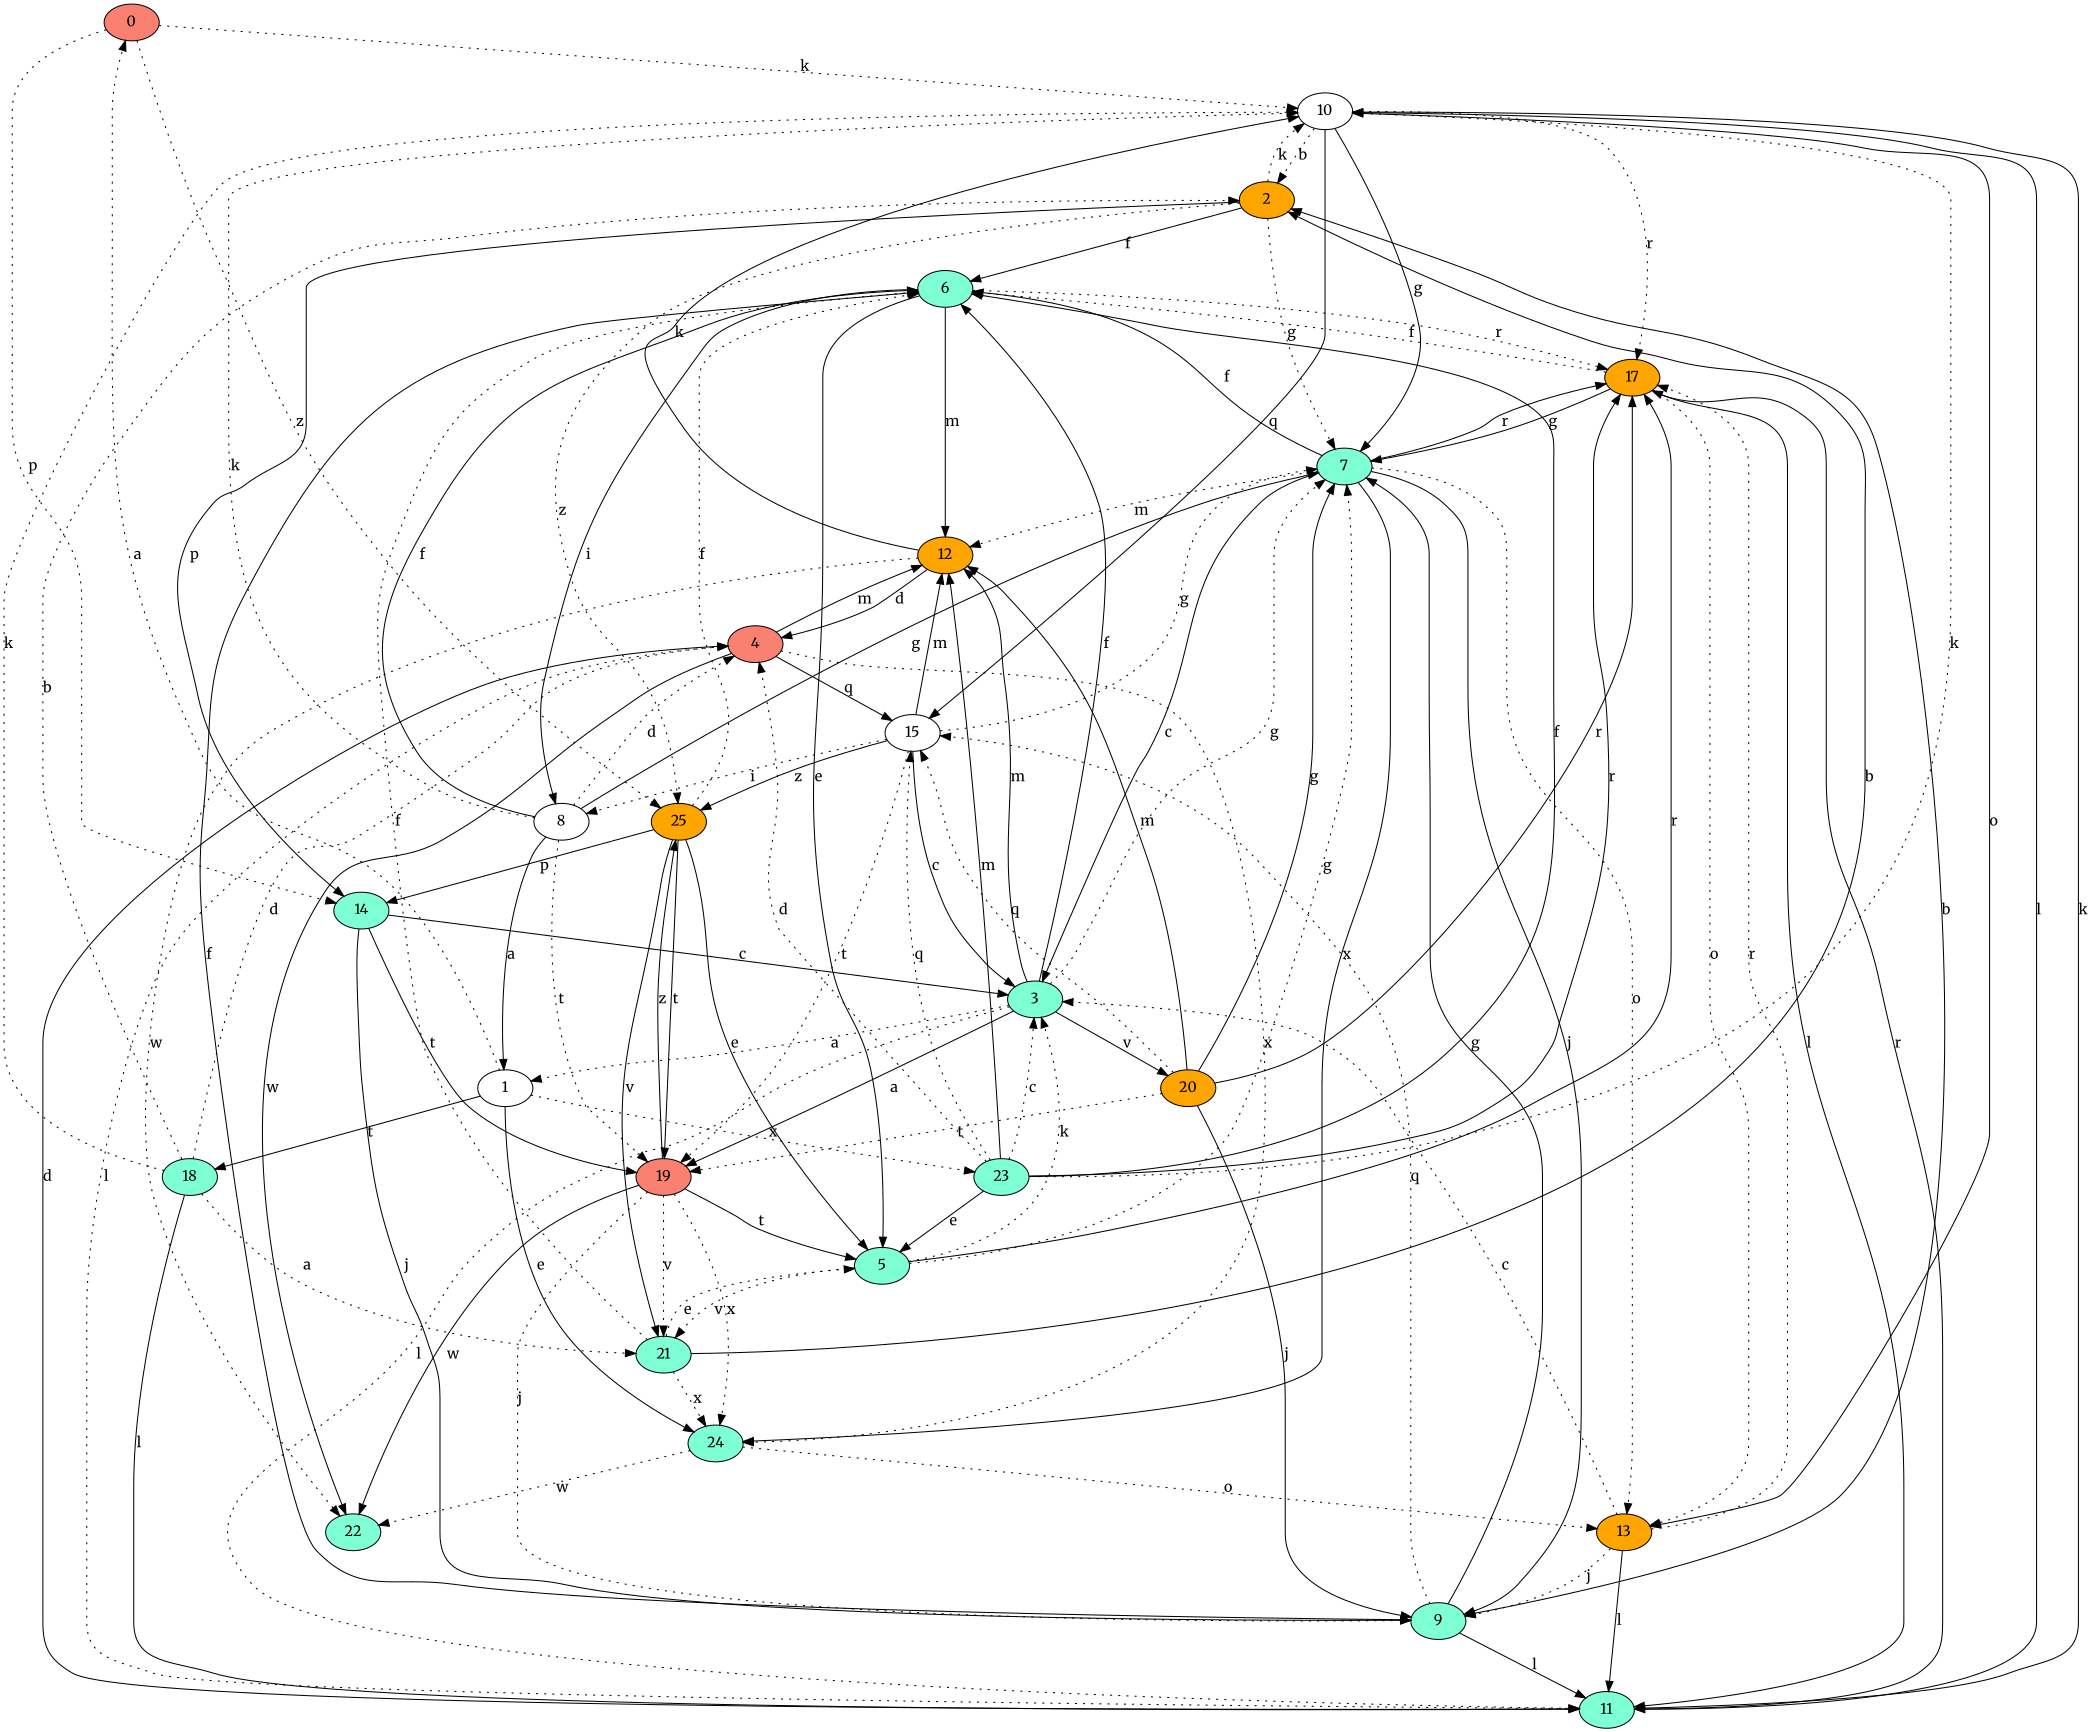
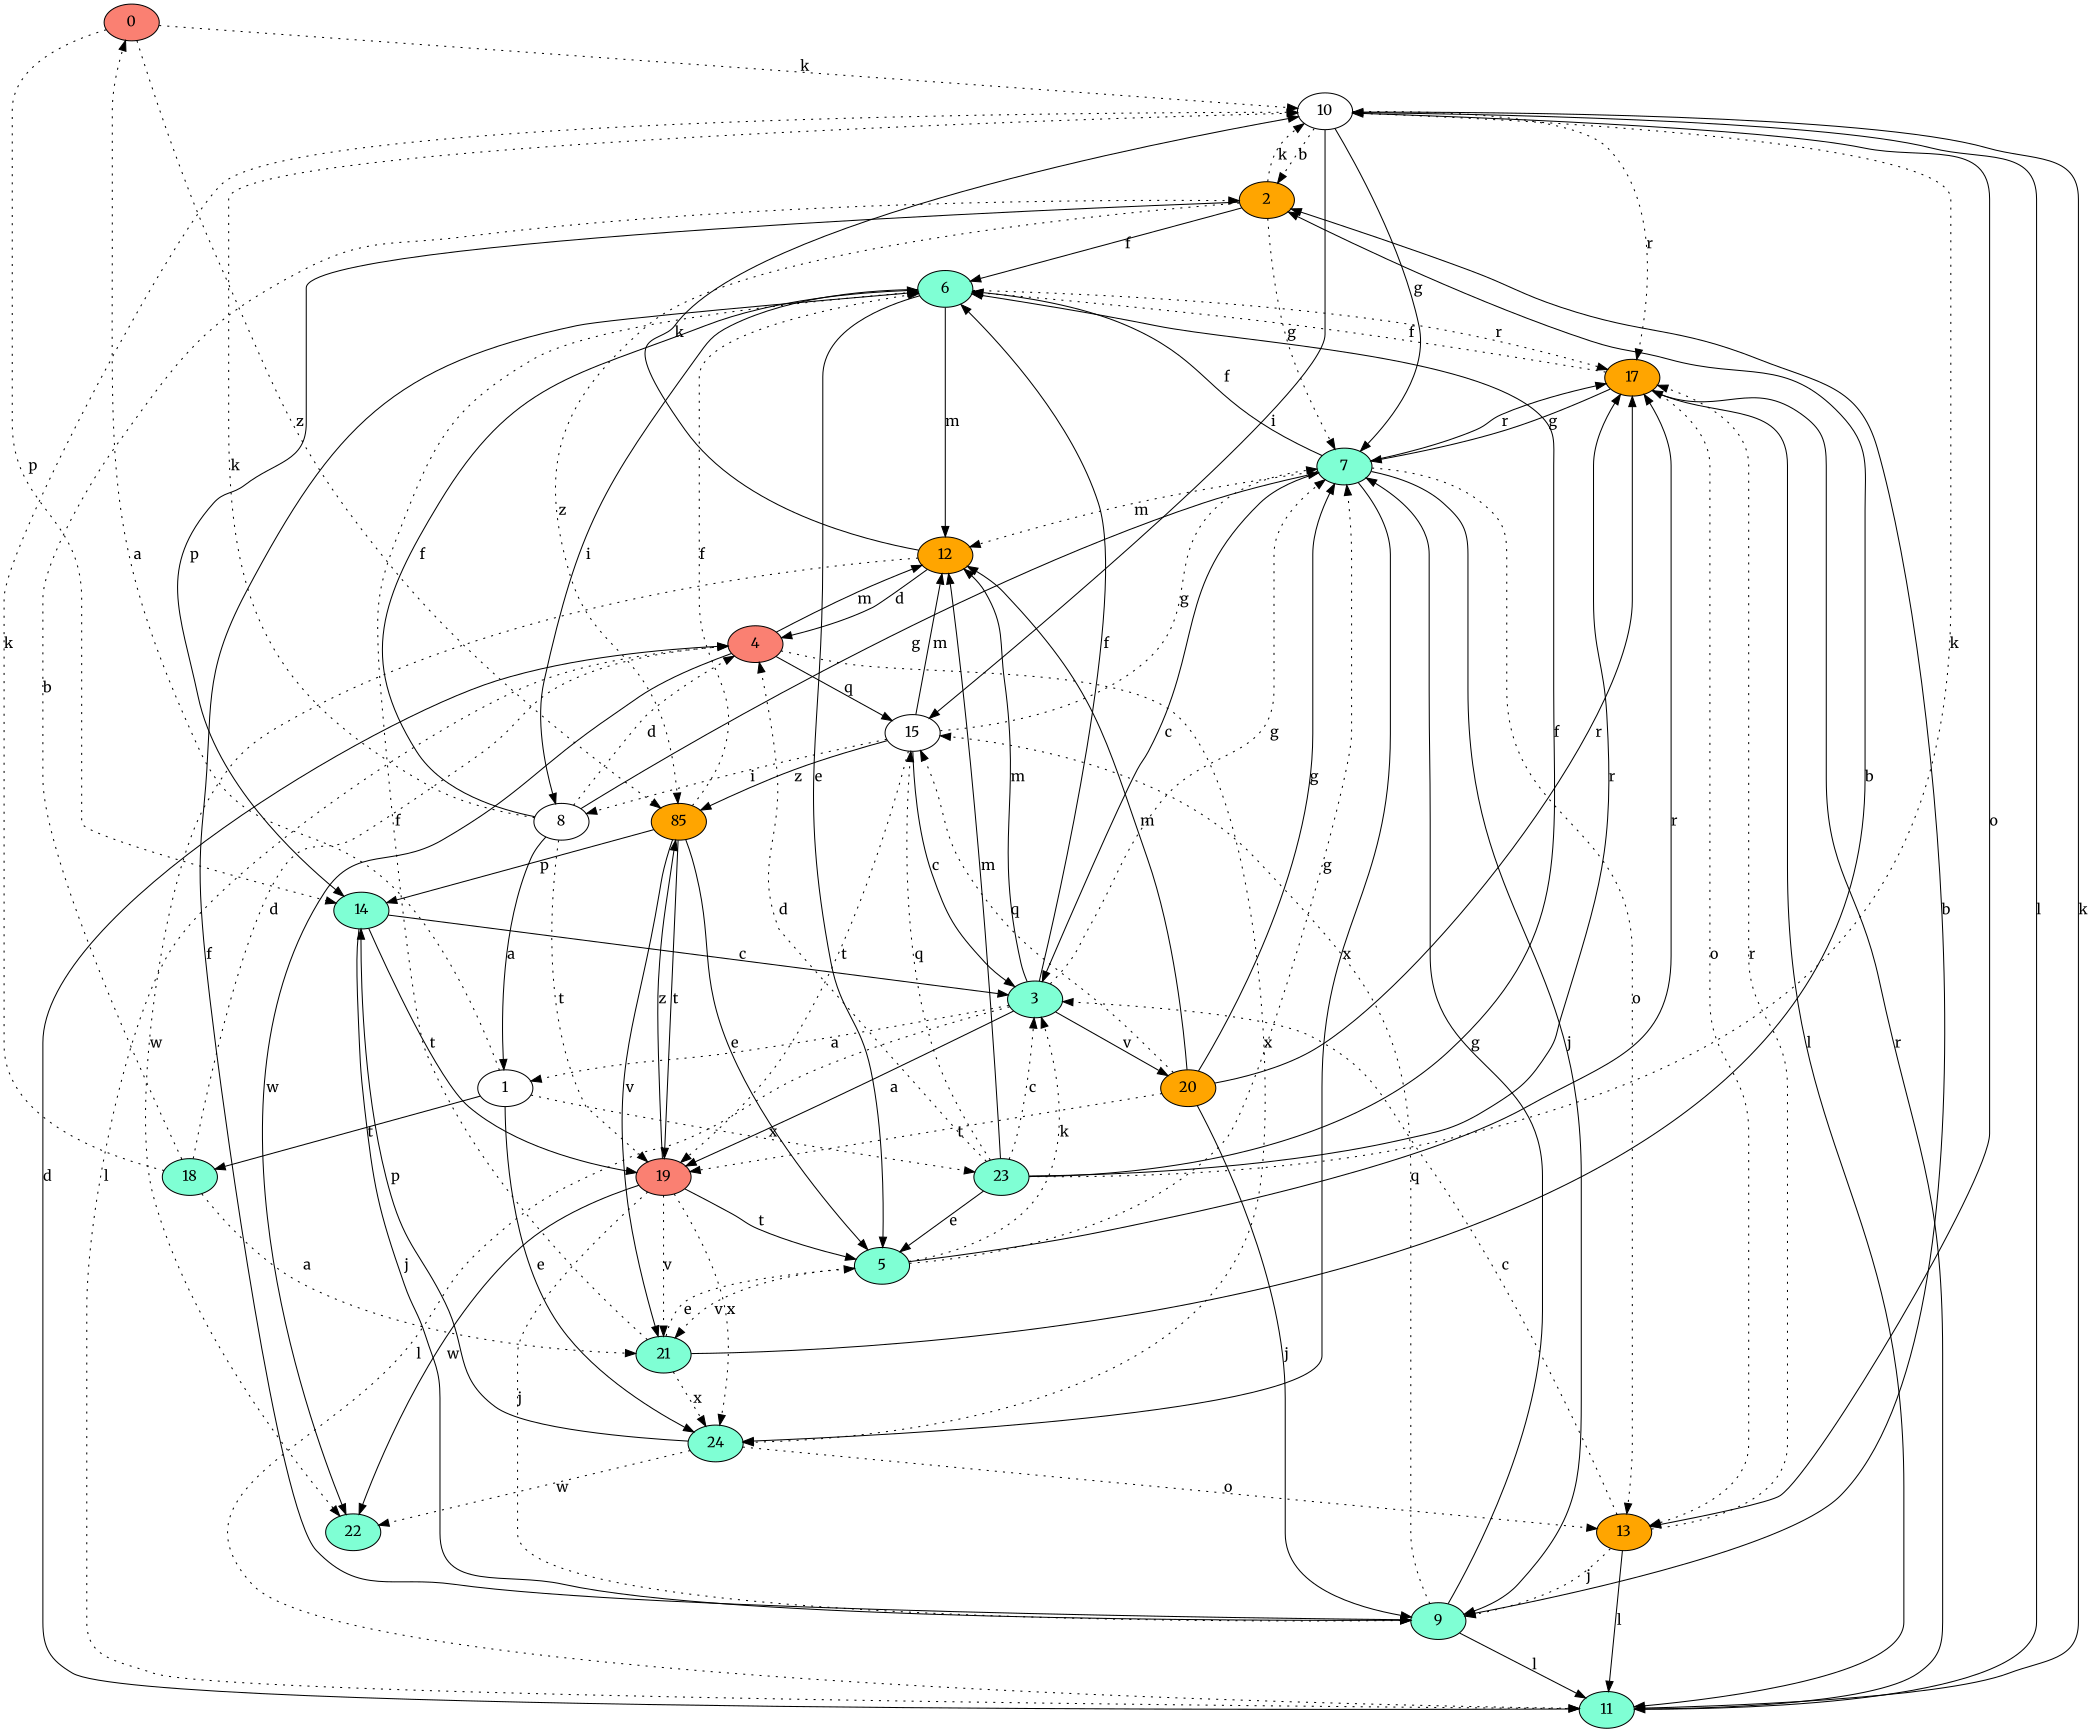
(1273, 422) -> (1273, 422)
(679, 822) -> (679, 822)
none -> (430, 1275)
(198, 1669) -> none
